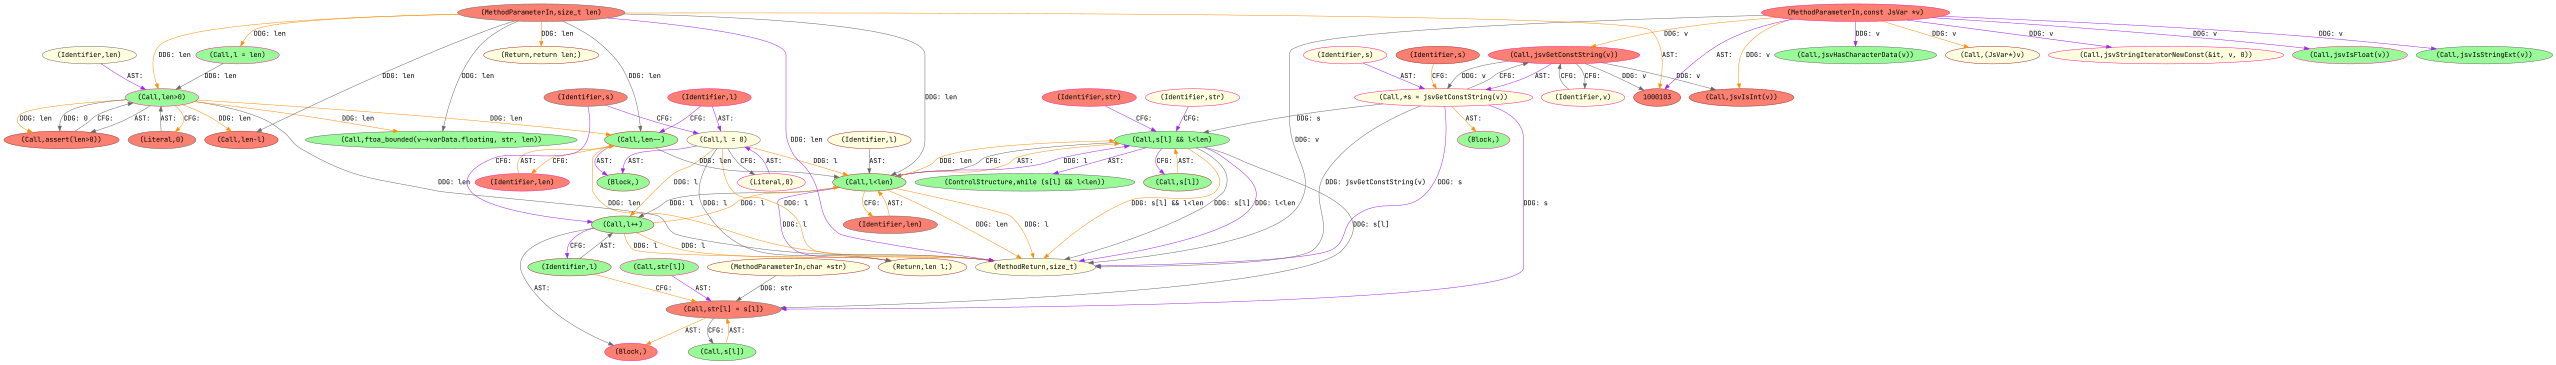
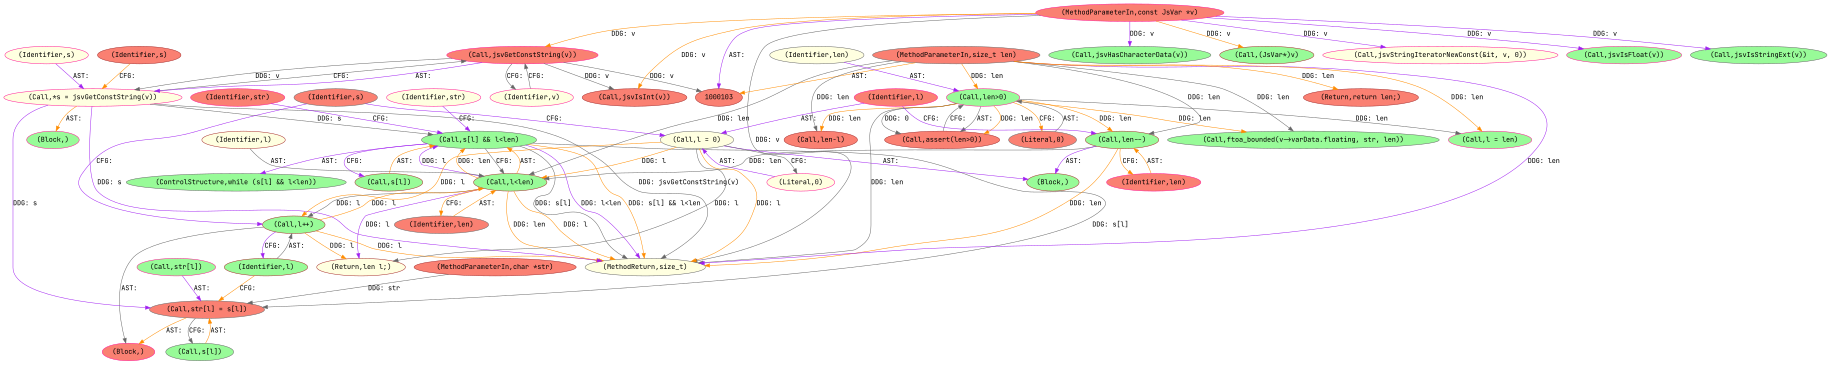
(541, 55) -> (1361, 98)
(1993, 55) -> (1267, 55)
(202, 75) -> (1238, 112)
(788, 267) -> (495, 267)
